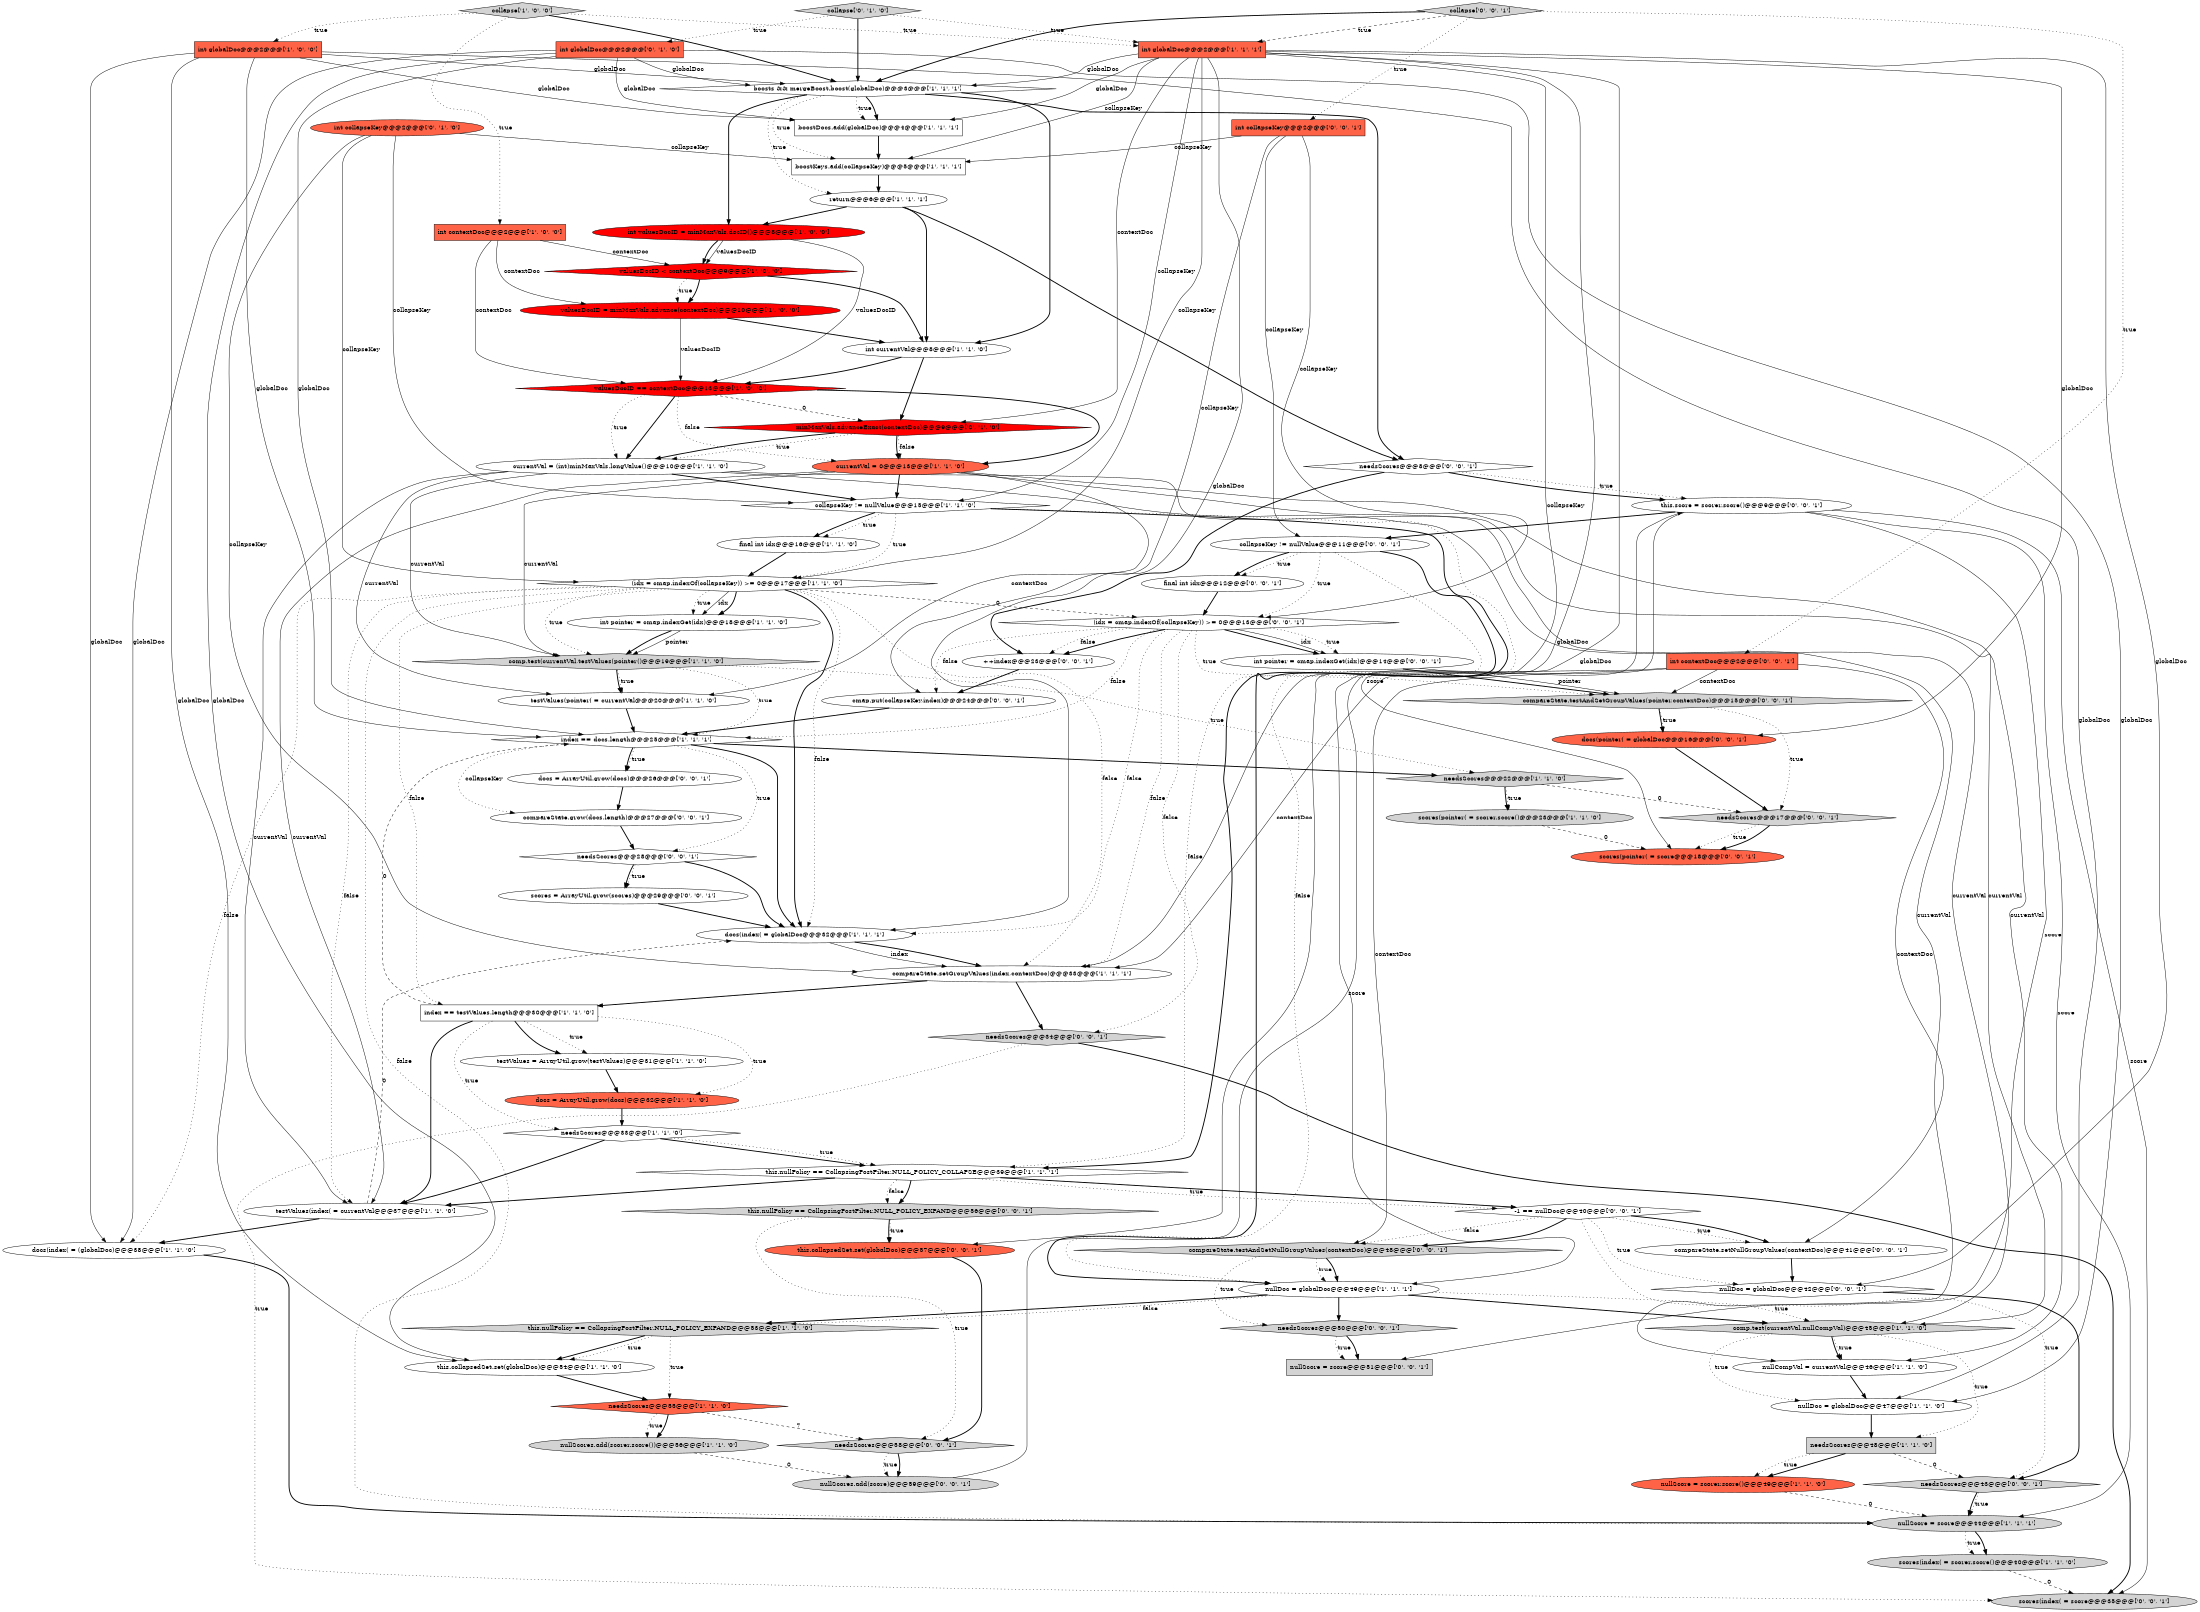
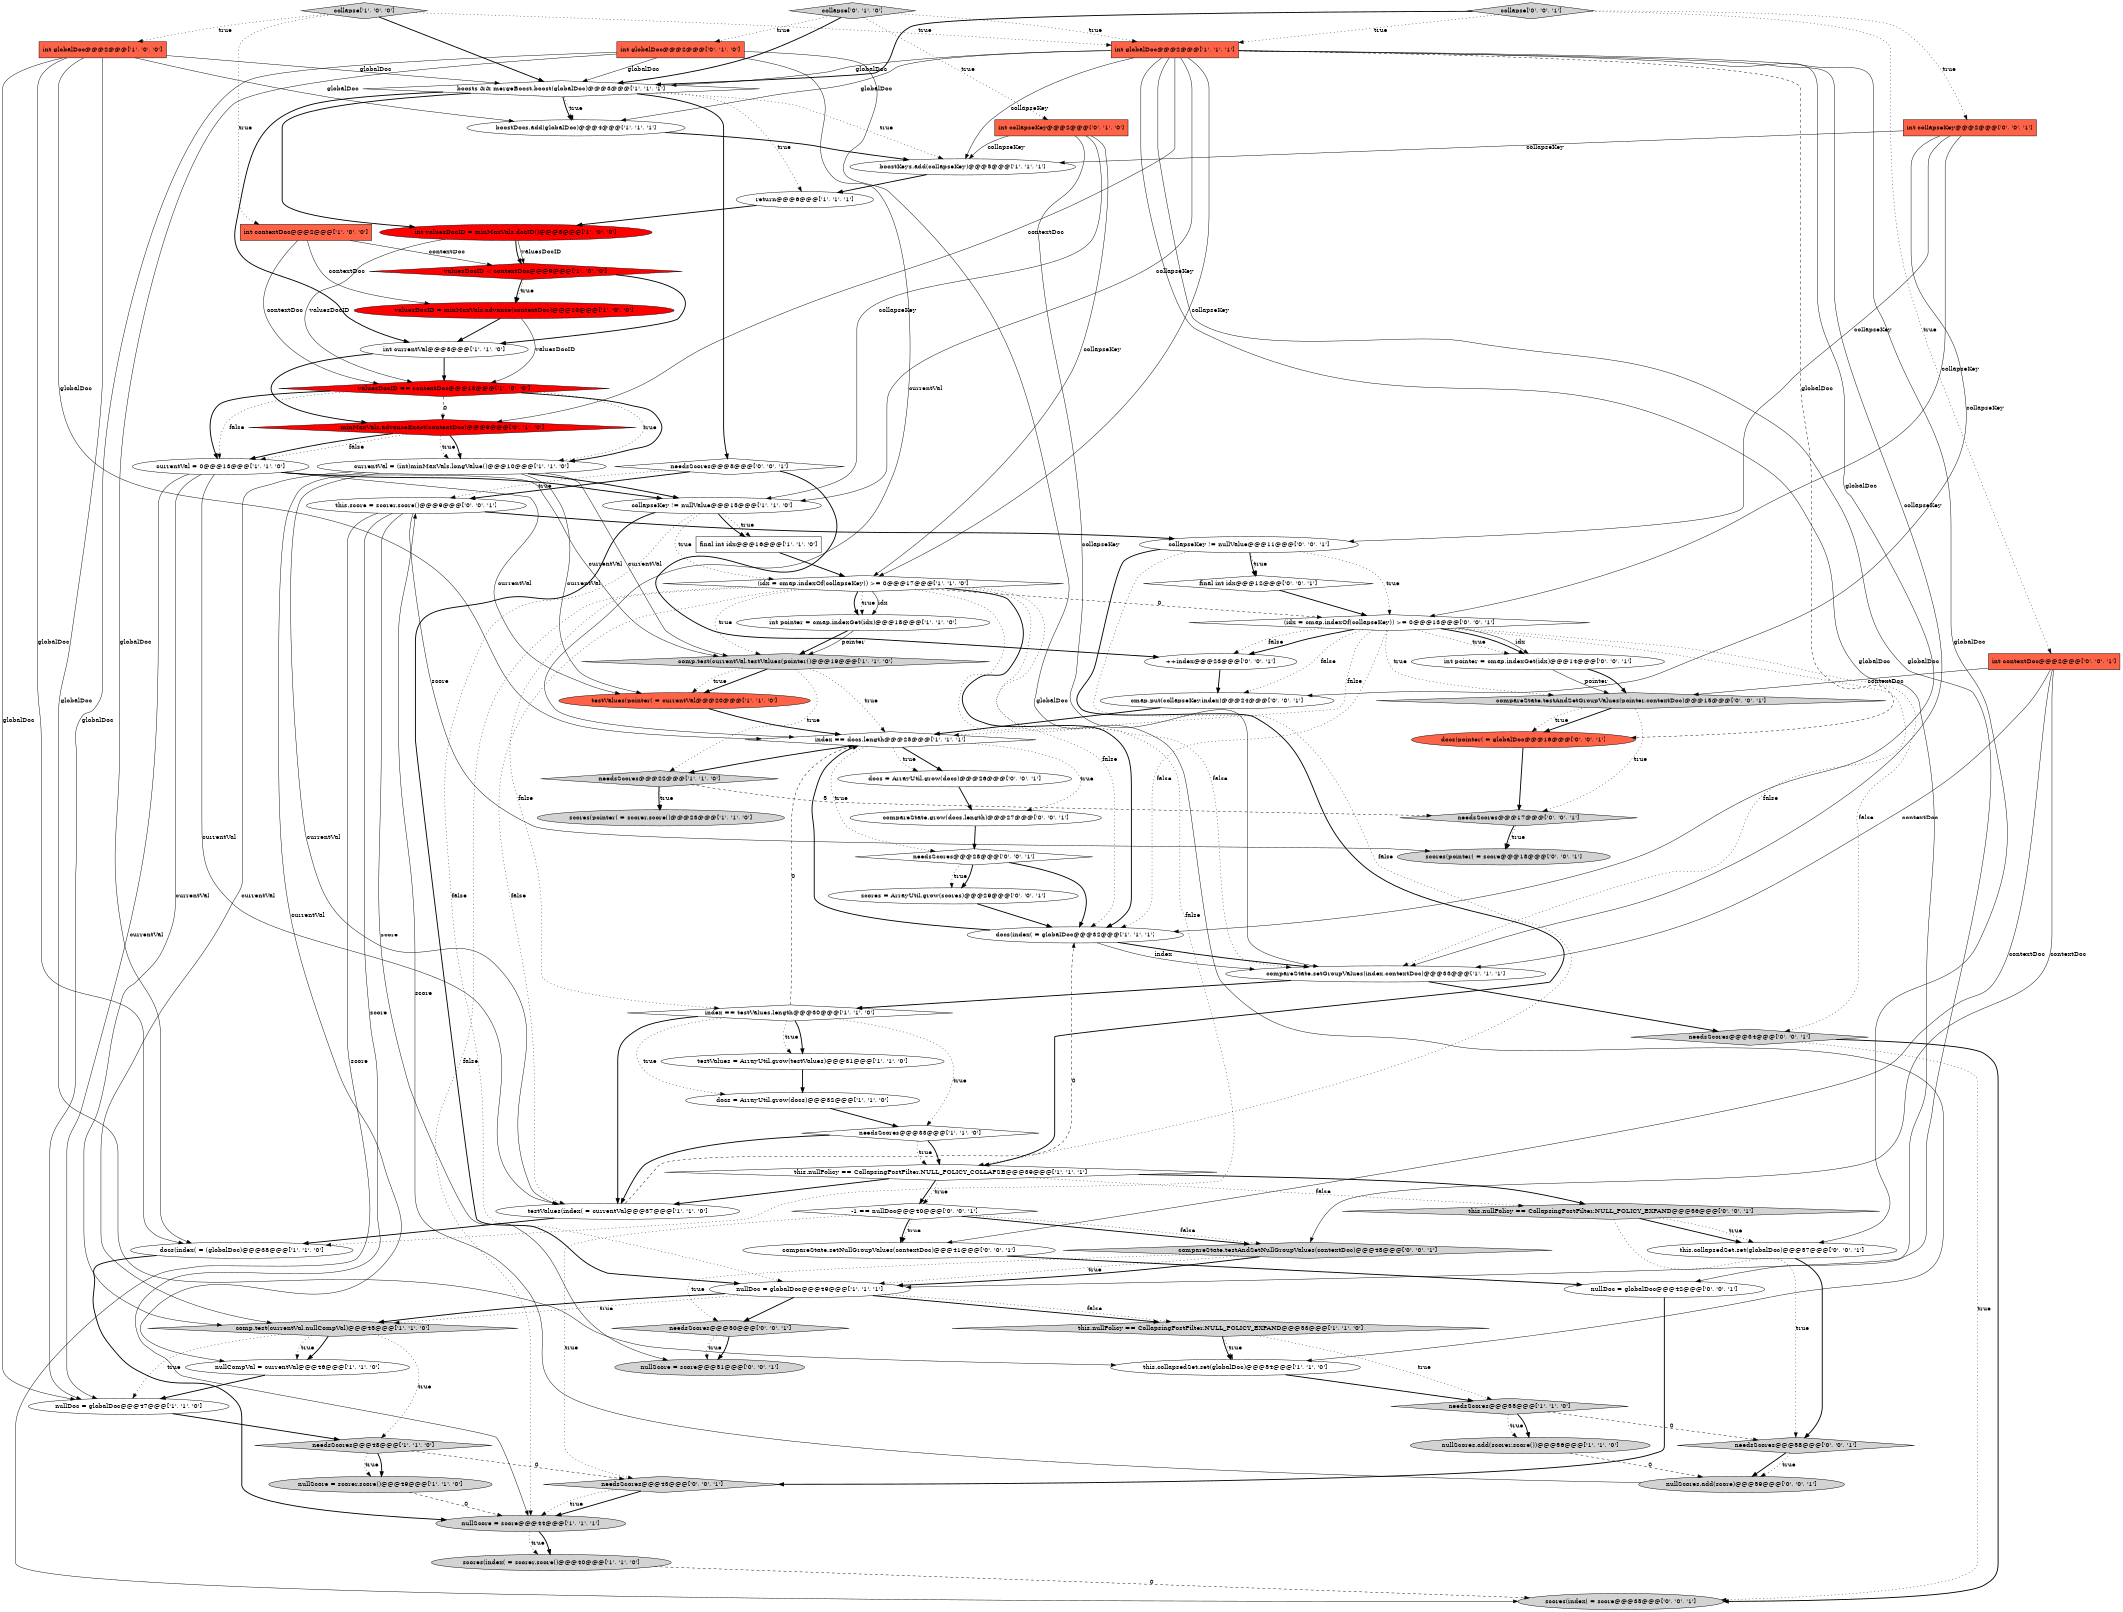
(1357, 28) -> (1371, 28)
none -> (954, 67)
(2062, 106) -> (1800, 275)
(686, 108) -> none
(397, 128) -> (1061, 128)
(879, 128) -> (576, 128)
(879, 167) -> (963, 167)
(927, 267) -> none
(1135, 328) -> none
(314, 388) -> (926, 388)
(900, 467) -> (221, 467)
(896, 506) -> (712, 506)
(798, 545) -> (759, 545)
(1029, 584) -> (515, 584)
(1223, 584) -> (1258, 584)
(1890, 615) -> (127, 937)
(624, 701) -> (685, 701)
(484, 779) -> (1087, 779)
(1660, 798) -> (825, 798)
(778, 804) -> (819, 903)
(1592, 837) -> none
(1677, 857) -> (1504, 857)
(509, 1013) -> (790, 1013)
(622, 1100) -> (803, 1100)
(890, 1250) -> (1772, 1250)
(1649, 1271) -> none
(1793, 1289) -> (1664, 1289)
(1359, 1367) -> (710, 1367)
(669, 1406) -> (1510, 1406)
(799, 1426) -> (1672, 1426)
(1871, 1445) -> (373, 1445)
(1743, 1484) -> (380, 1484)
